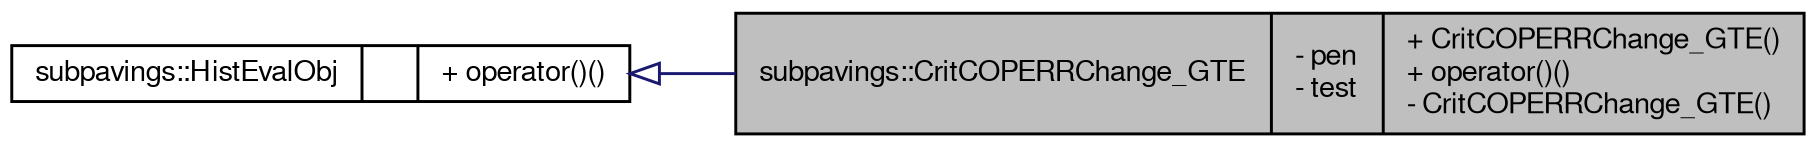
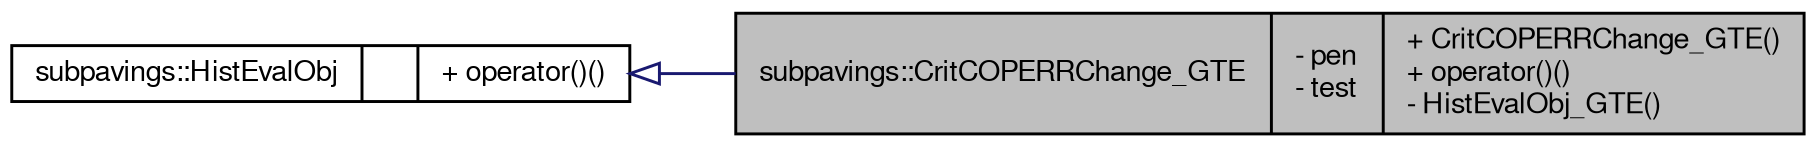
(1589, 104) -> (1535, 104)
